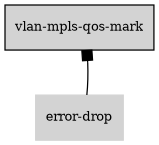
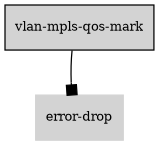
(88, 79) -> (71, 66)
